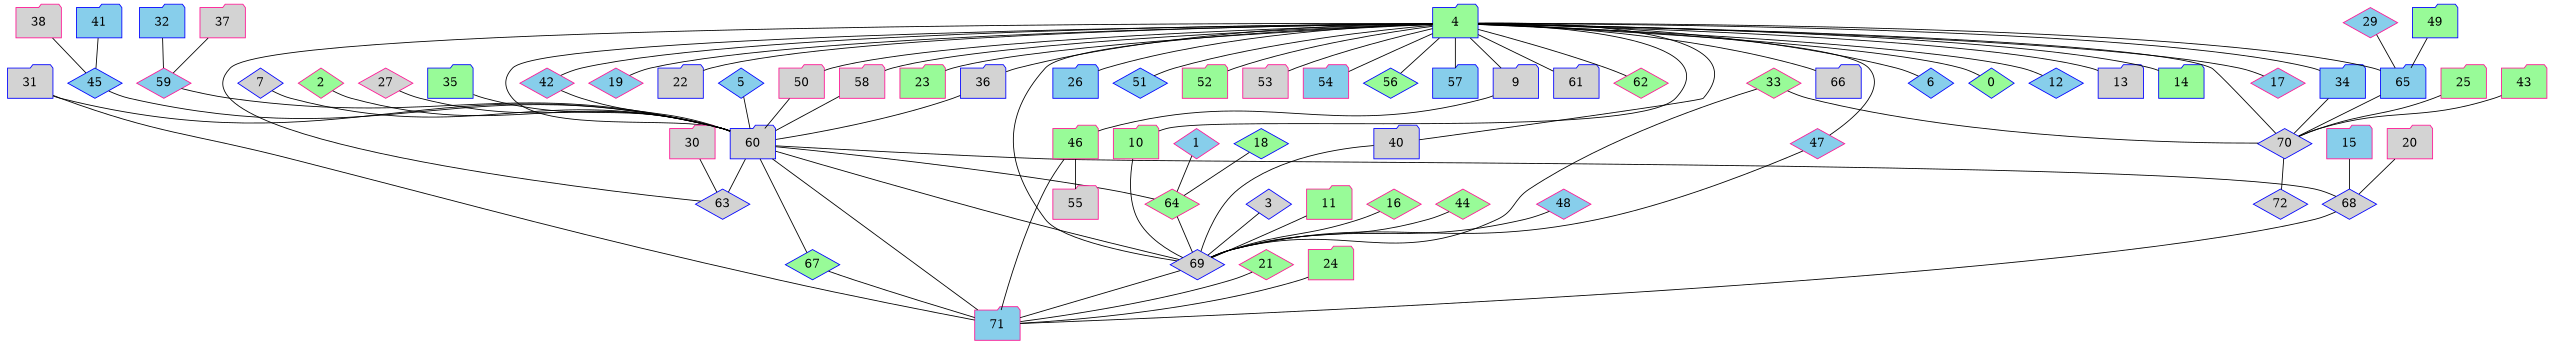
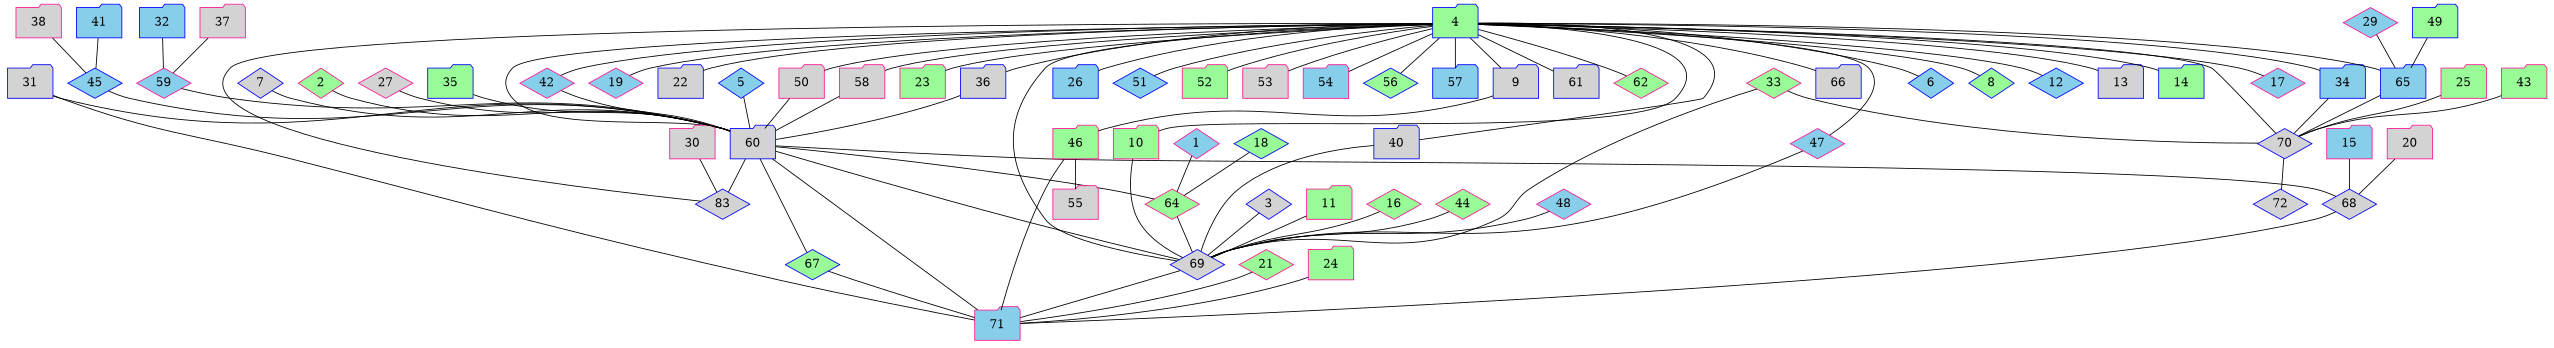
(1991, 83) -> (1991, 83)
(723, 204) -> (723, 204)
